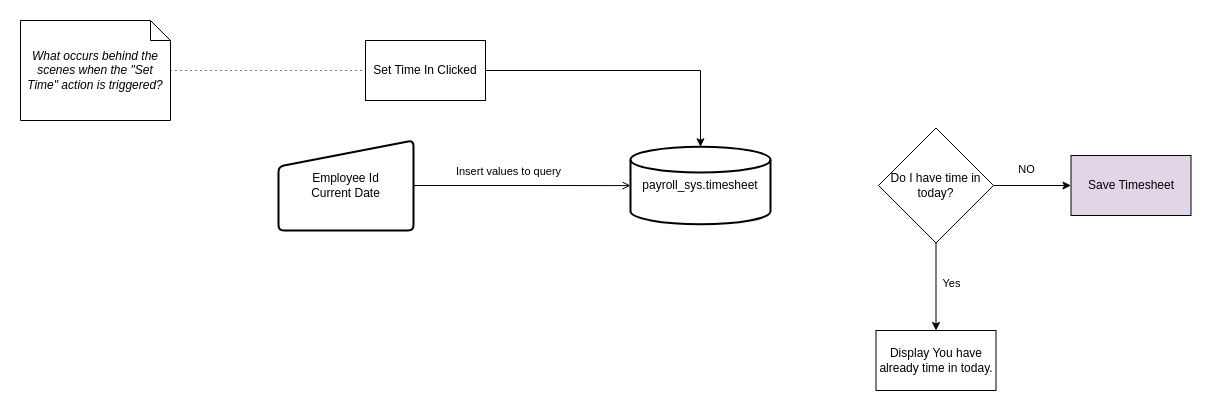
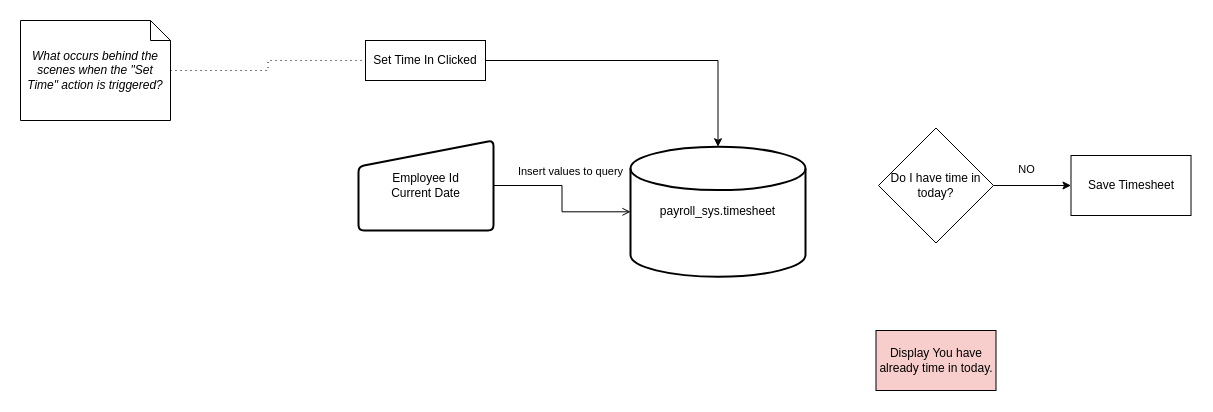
(426, 71) -> (426, 61)
(346, 186) -> (426, 186)
(701, 186) -> (718, 212)
(1131, 186) -> (1131, 186)
(936, 283) -> none
(936, 361) -> (936, 361)
